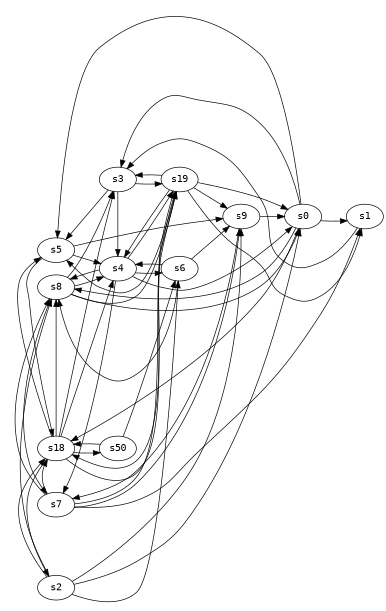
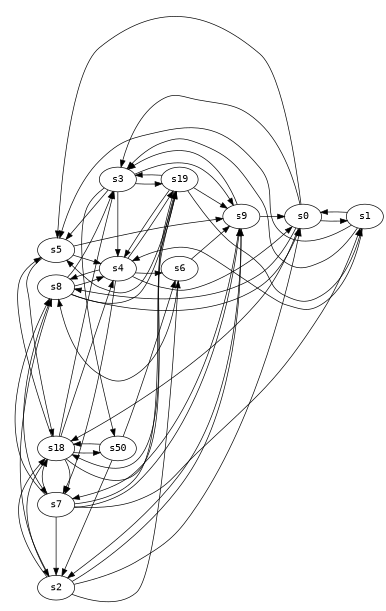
none -> (214, 132)
none -> (197, 154)
none -> (189, 164)
(240, 192) -> (337, 212)
(147, 264) -> (269, 295)
none -> (89, 319)
(56, 371) -> (69, 470)
none -> (207, 426)
none -> (88, 515)
none -> (56, 543)
